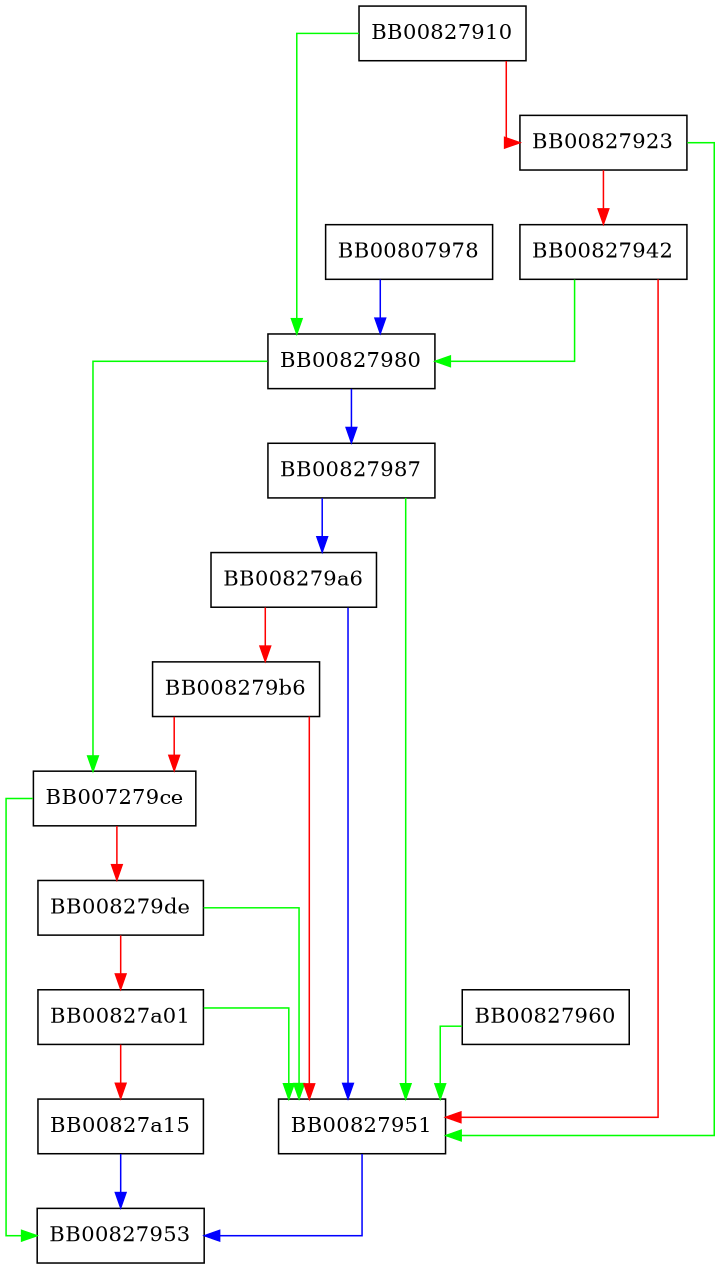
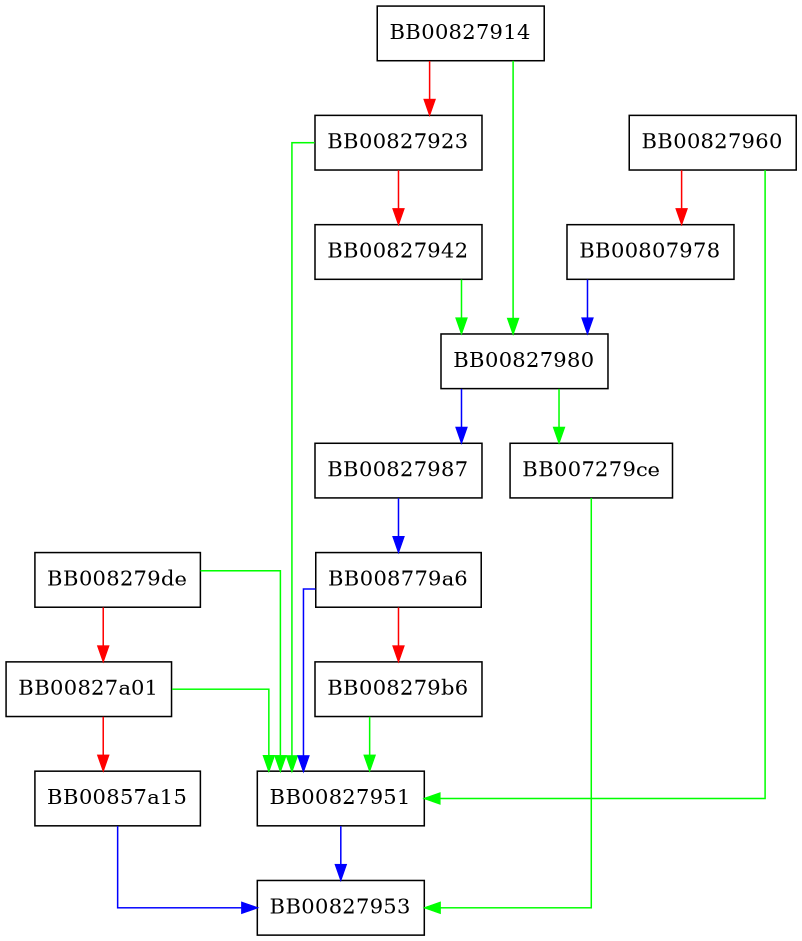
(443, 33) -> (461, 33)
none -> (682, 190)
(294, 580) -> (398, 580)
(174, 736) -> none
(406, 791) -> none
(658, 797) -> none
(117, 845) -> none
(309, 900) -> (370, 736)
(121, 1126) -> (118, 798)
